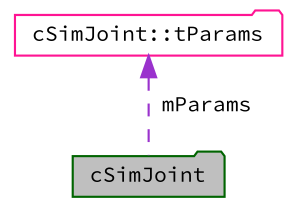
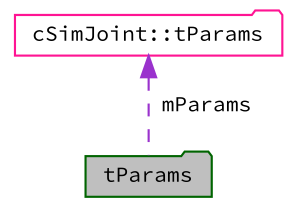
(149, 176) -> (149, 176)
